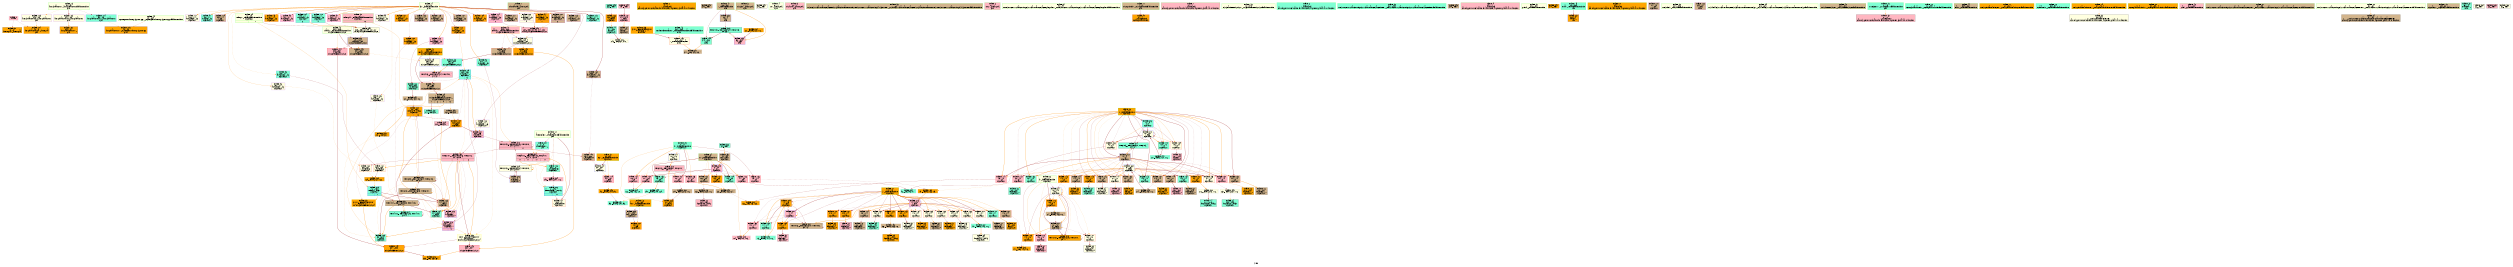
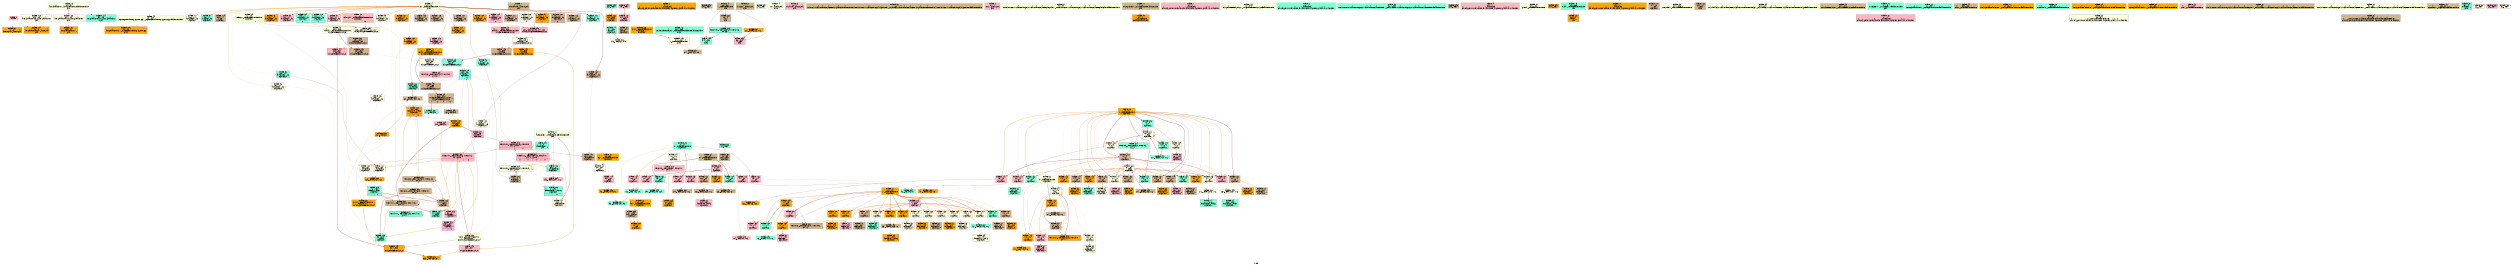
(922, 228) -> (922, 228)
